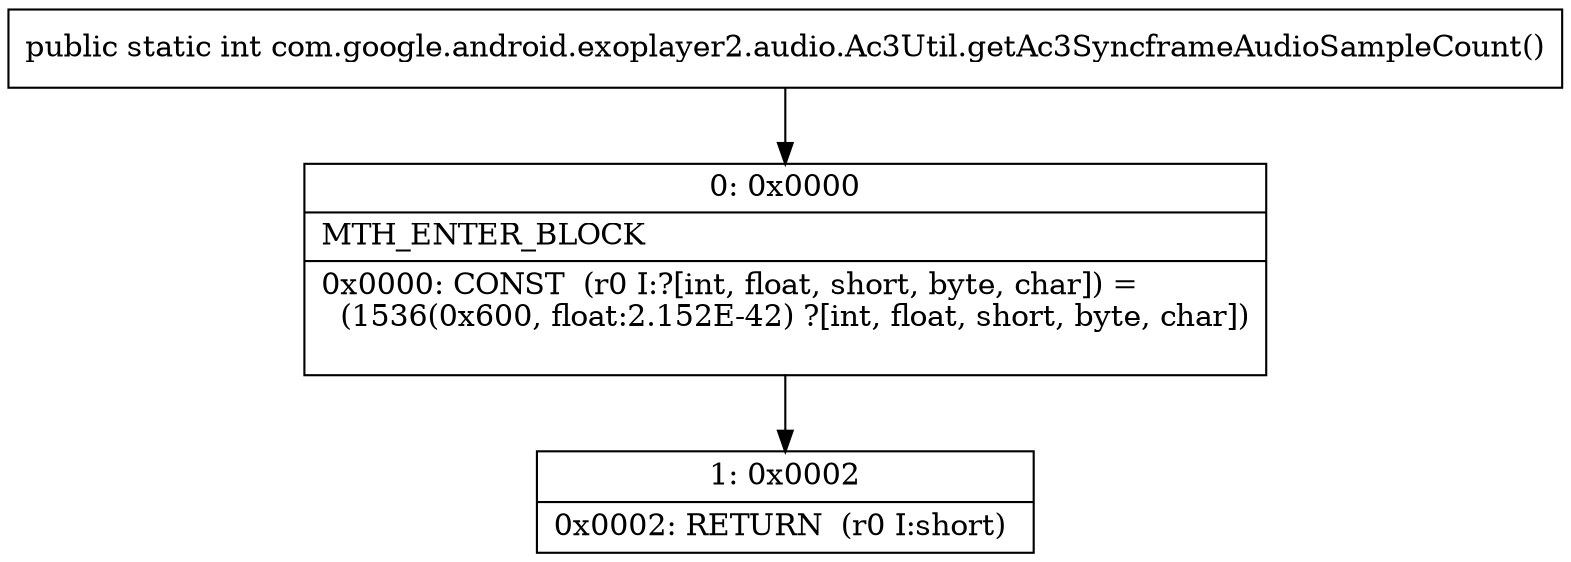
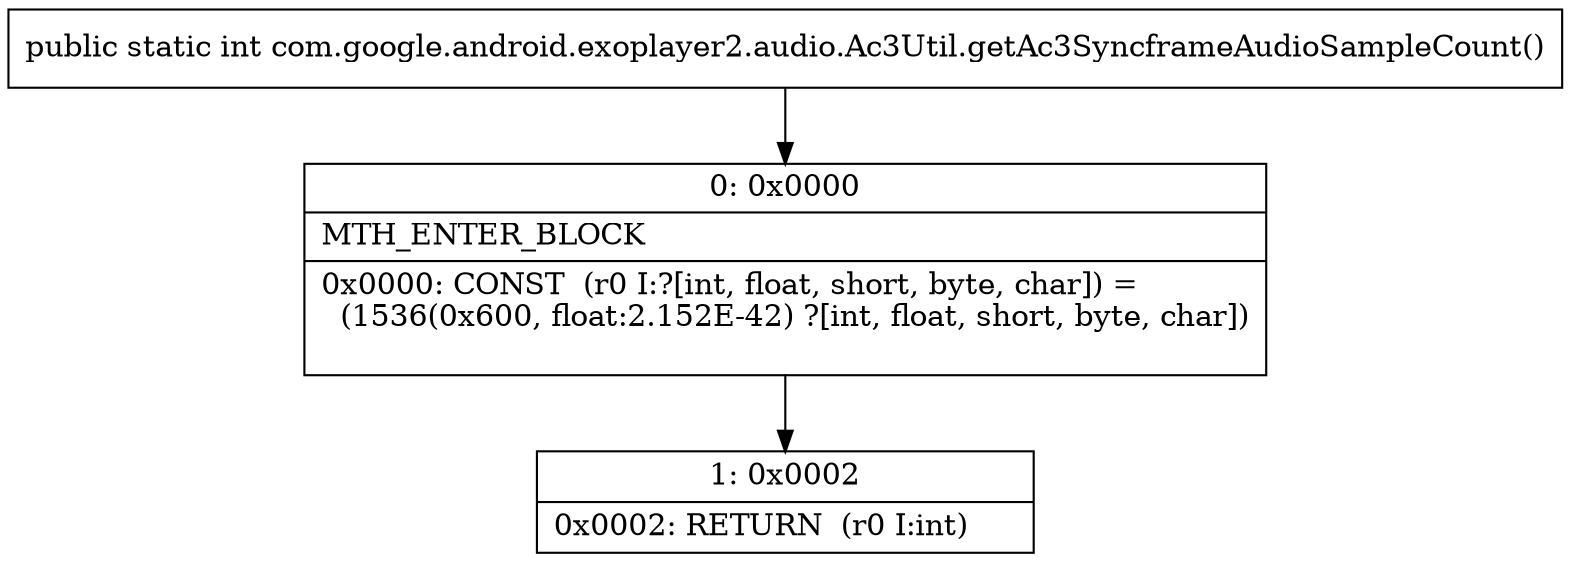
(785, 526) -> (766, 526)
